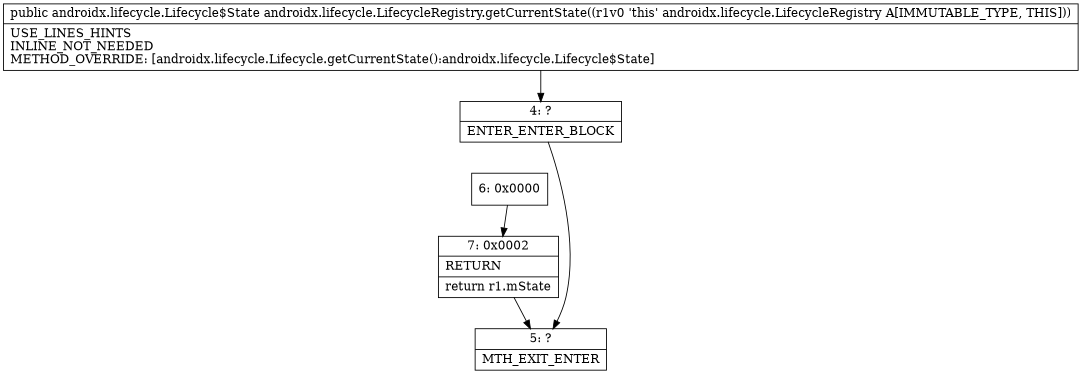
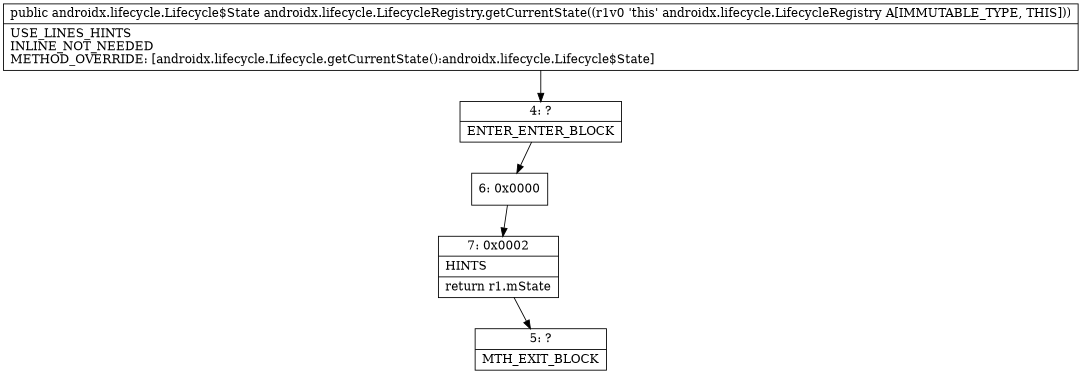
(569, 231) -> (526, 154)
(473, 266) -> (466, 266)
(541, 359) -> (541, 359)
